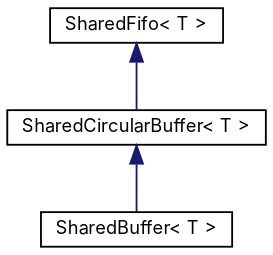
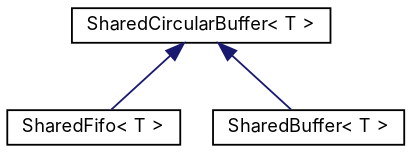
(137, 86) -> (141, 83)
